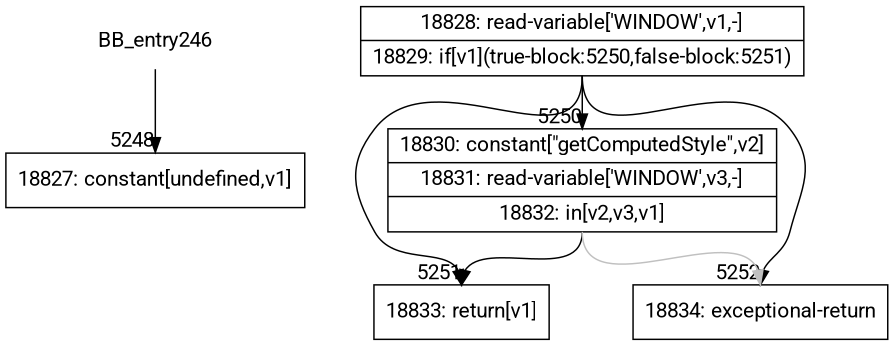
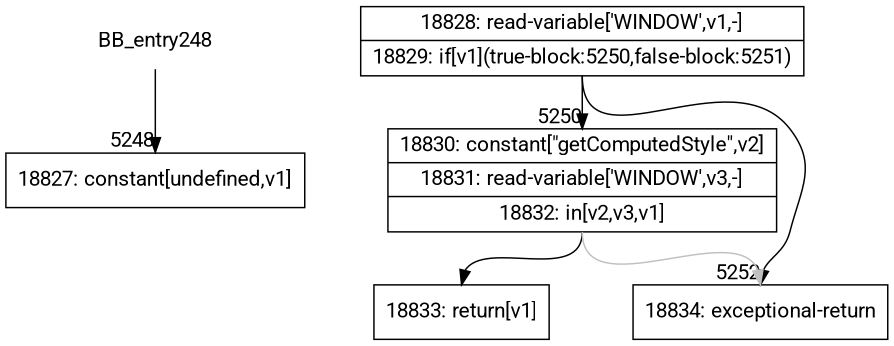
(155, 41) -> (155, 41)
(388, 118) -> none
